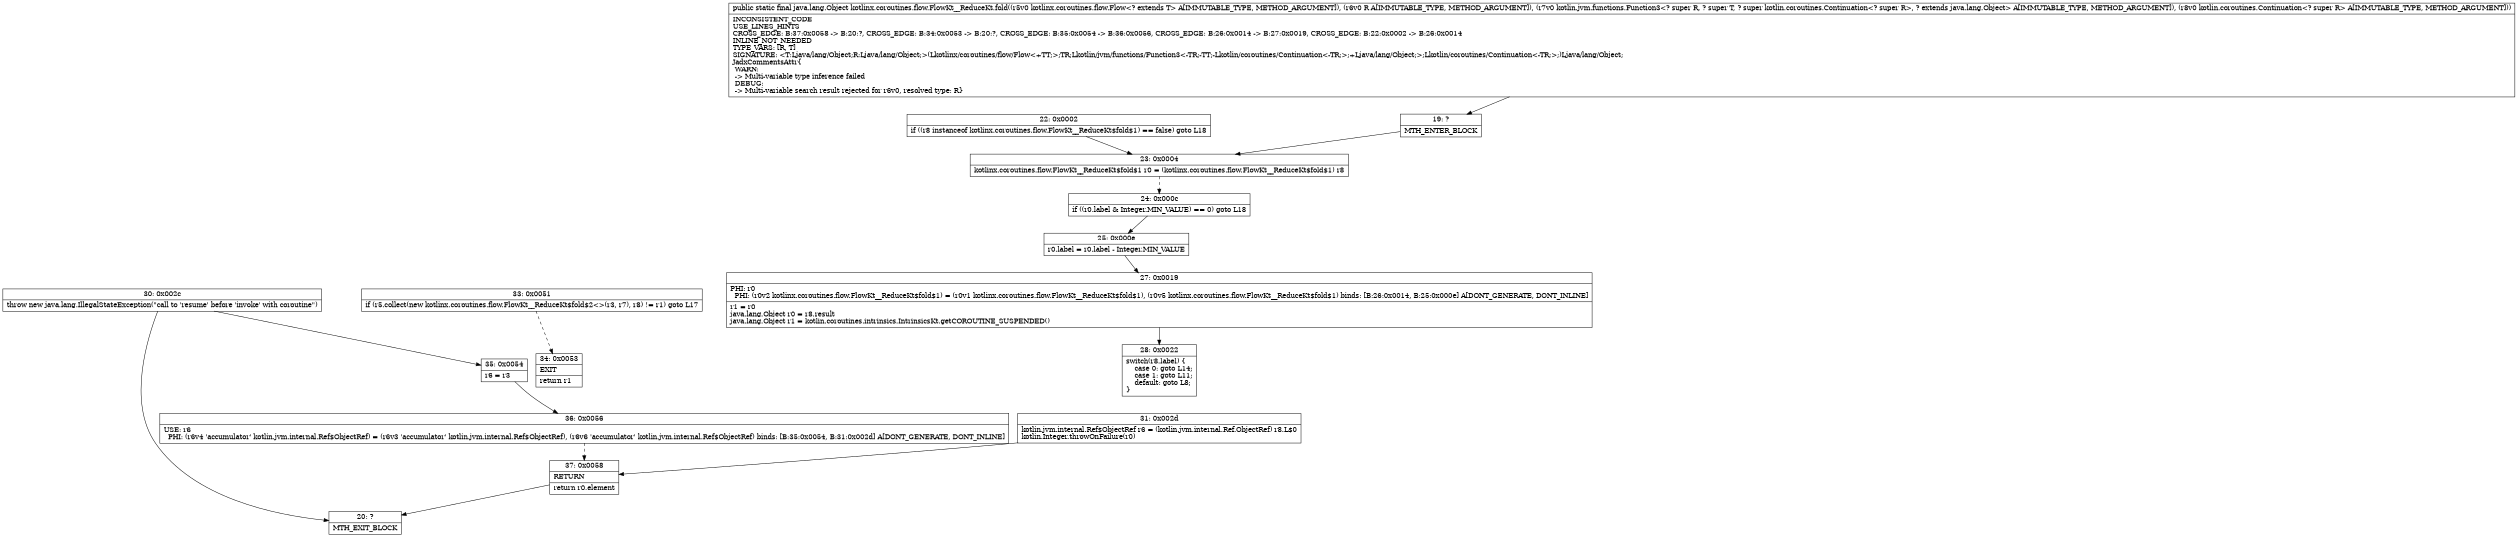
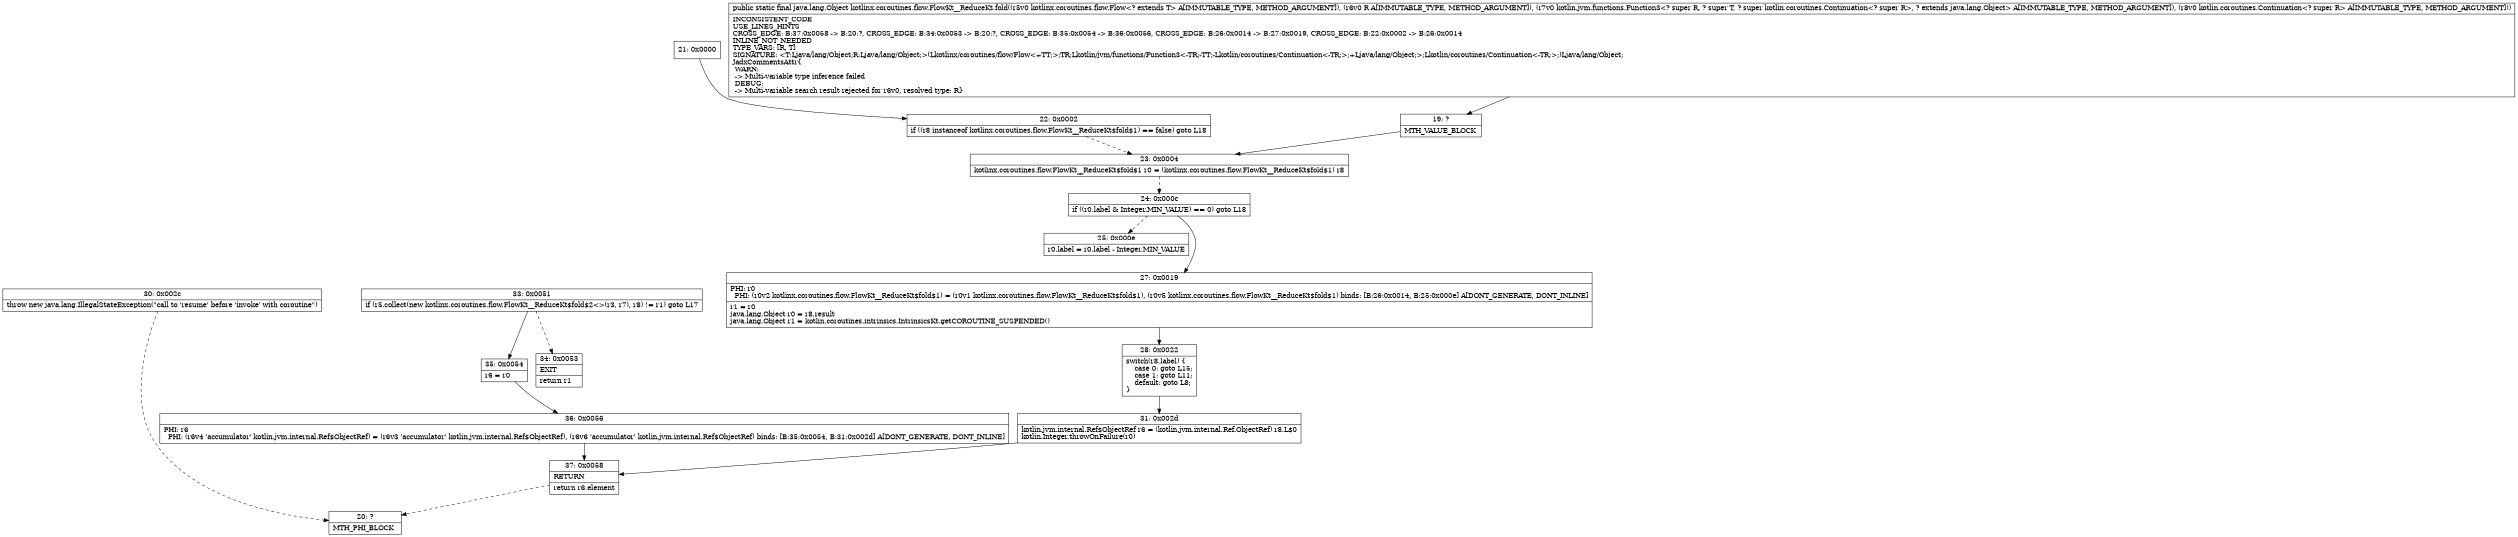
none -> (697, 50)
(1441, 131) -> (1440, 131)
(1107, 145) -> (1107, 145)
(1140, 223) -> (1140, 223)
(1130, 262) -> (1196, 240)
(345, 338) -> (519, 333)
(1159, 369) -> (1159, 369)
(498, 376) -> (498, 376)
none -> (1159, 402)
(178, 430) -> (177, 430)
(584, 449) -> (584, 449)
(173, 463) -> (173, 463)
(584, 488) -> (584, 488)
(478, 499) -> (478, 499)
(365, 528) -> (363, 528)
